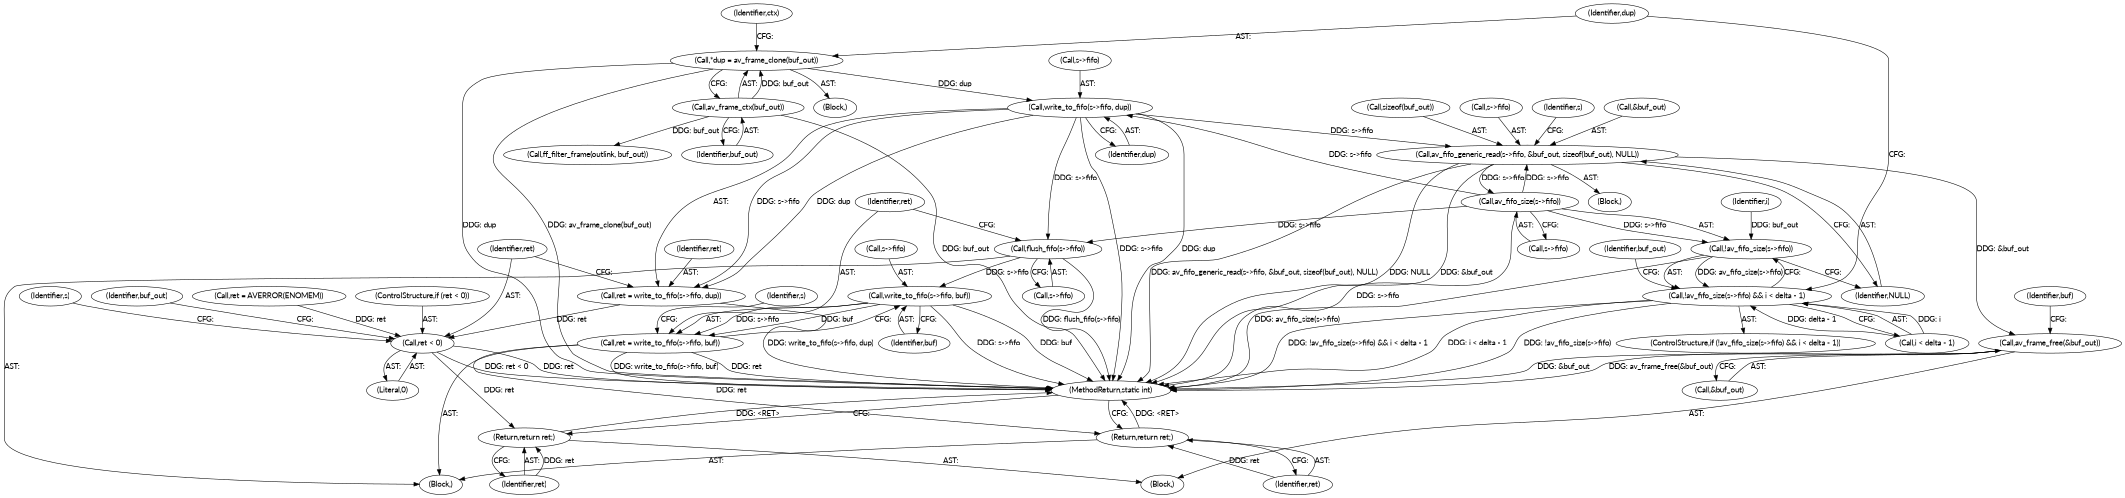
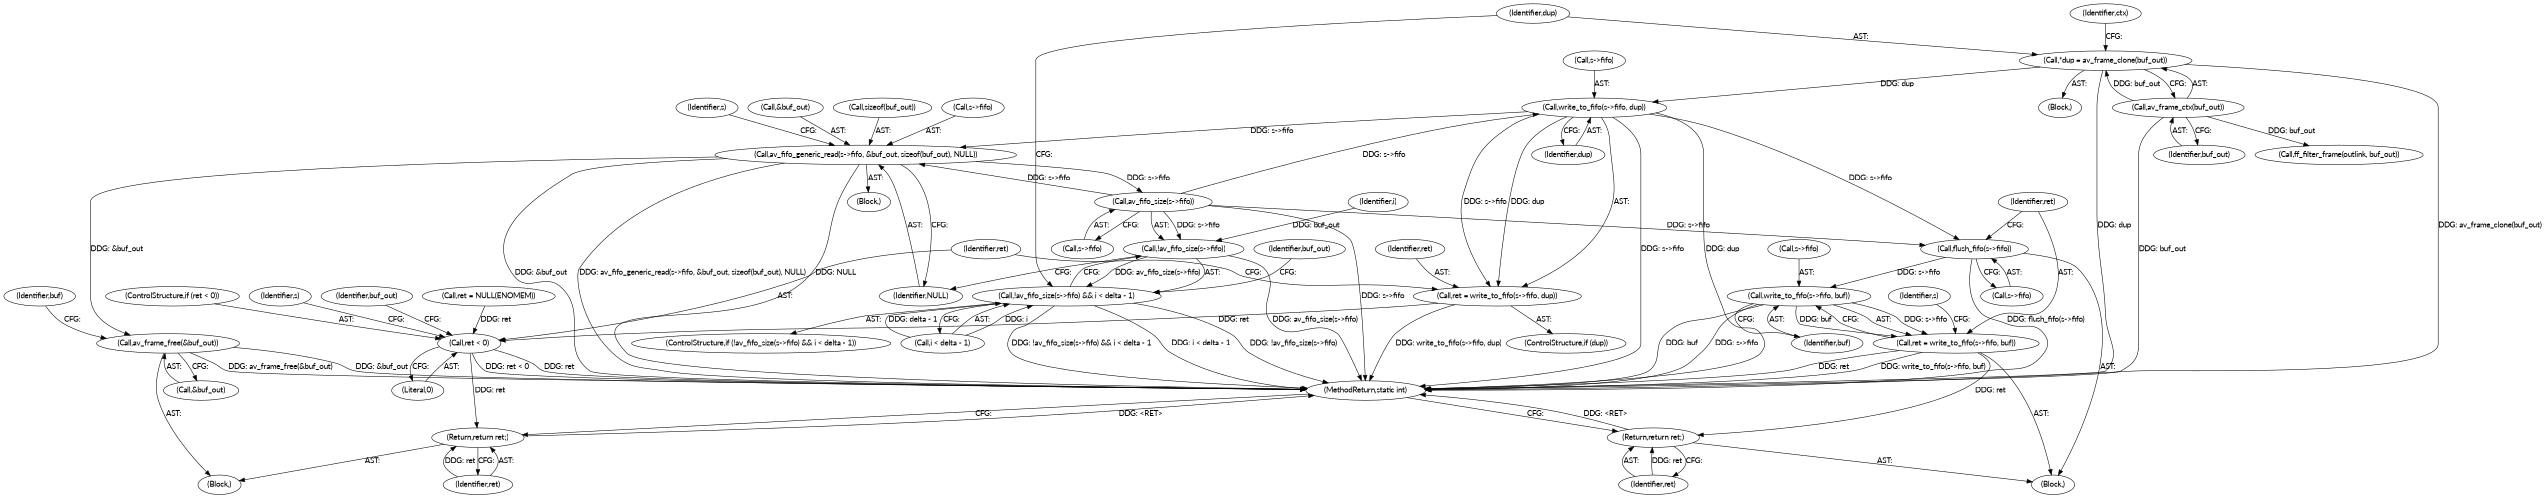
(269, 296) -> (489, 296)
none -> (1566, 343)
(395, 367) -> (422, 367)
